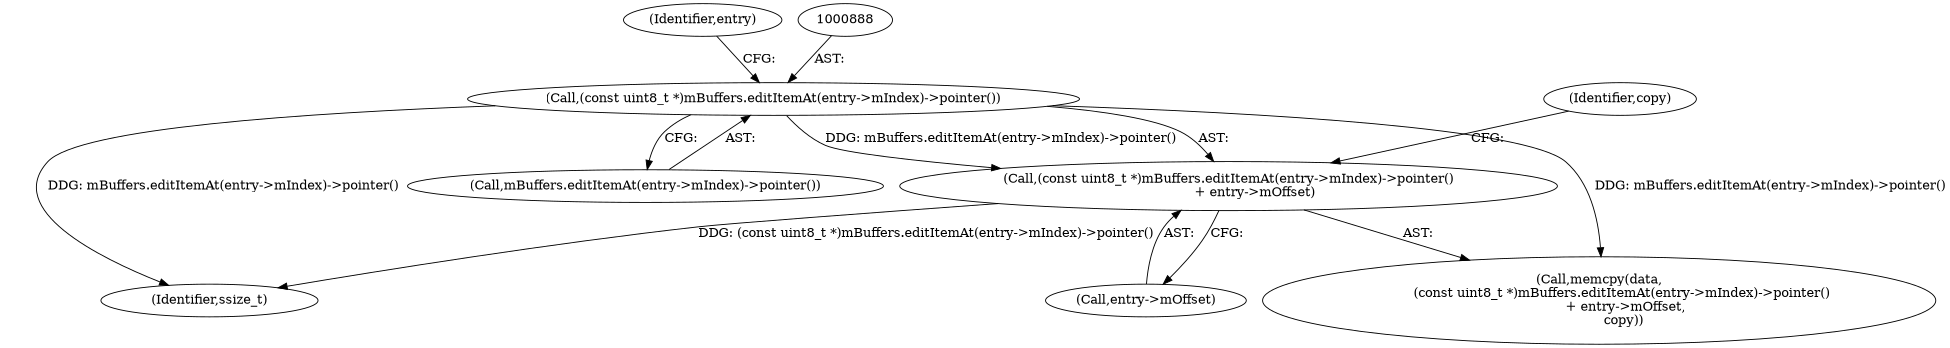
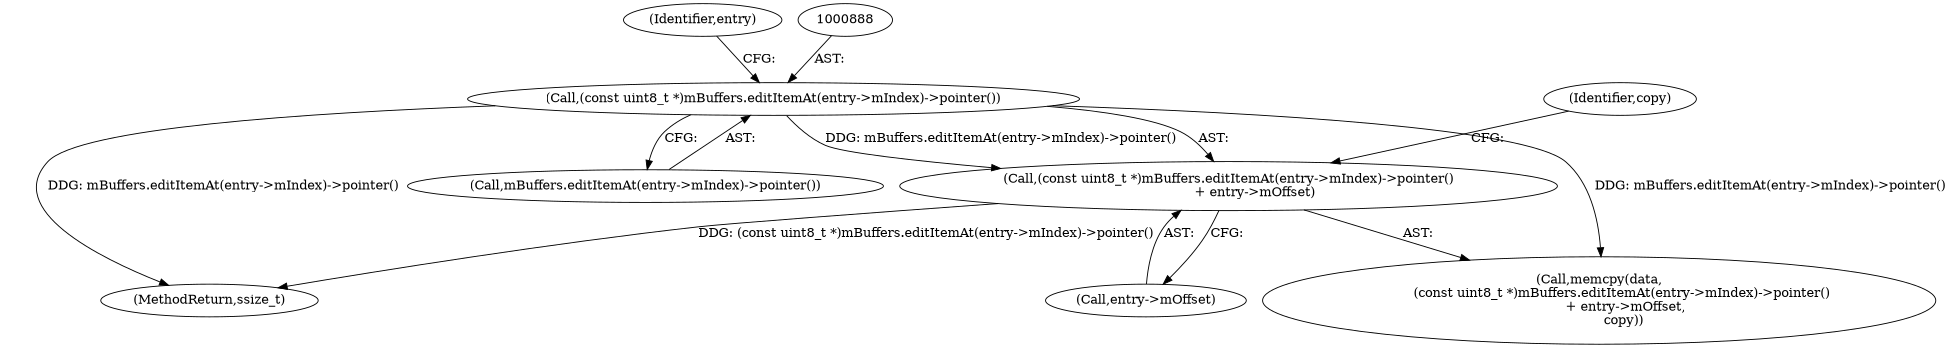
(209, 301) -> (209, 301)
